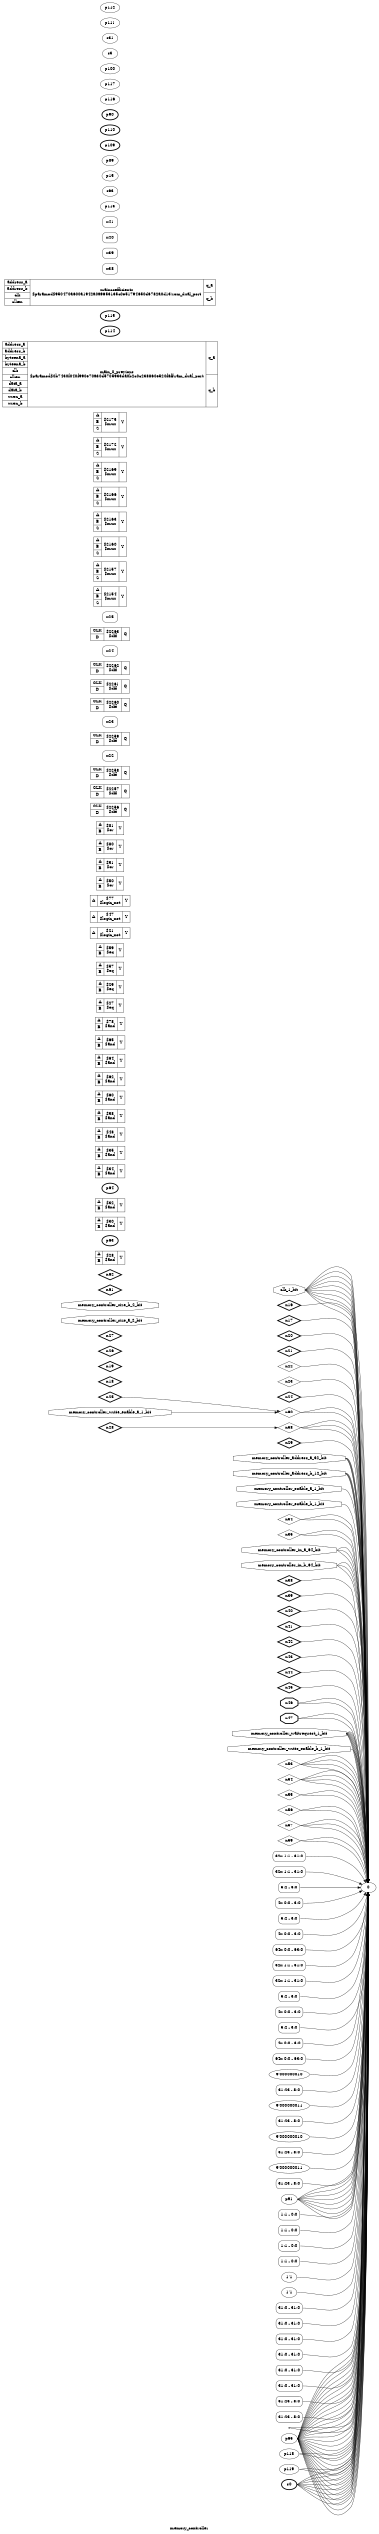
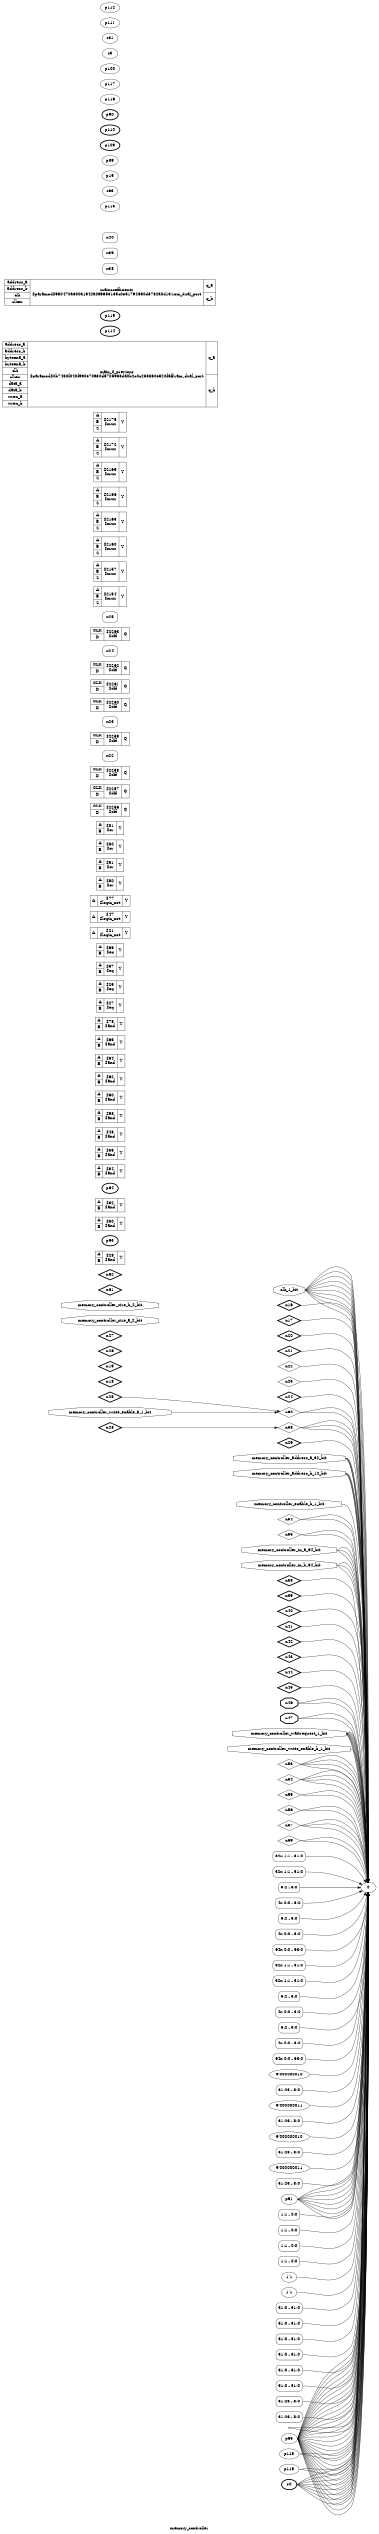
(110, 222) -> none
(289, 1489) -> none
